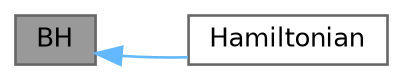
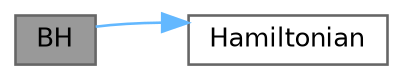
(155, 57) -> (129, 24)
